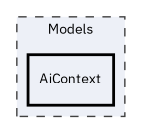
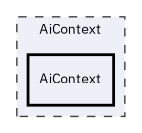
(71, 30) -> (71, 30)
